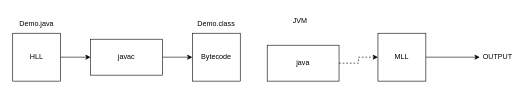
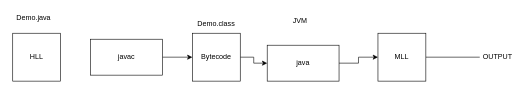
(36, 24) -> (33, 18)
(85, 57) -> none
none -> (253, 57)
(474, 57) -> (476, 57)
(359, 63) -> (359, 63)
